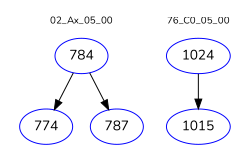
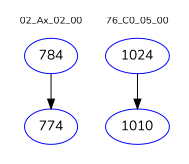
(82, 21) -> (51, 21)
(117, 127) -> none
(198, 127) -> (137, 127)
